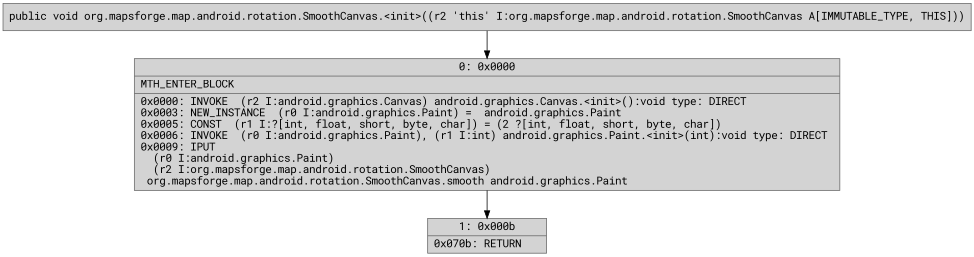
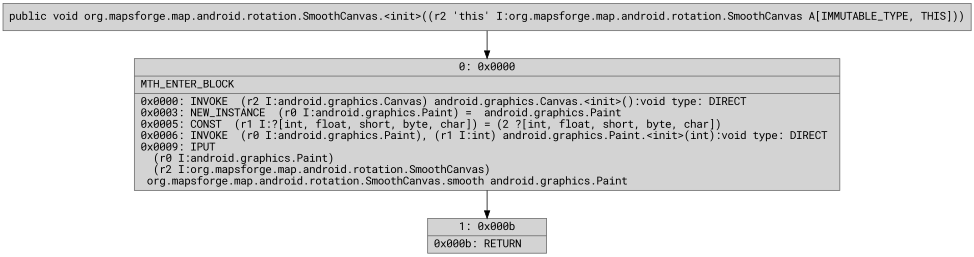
(487, 244) -> (487, 244)
